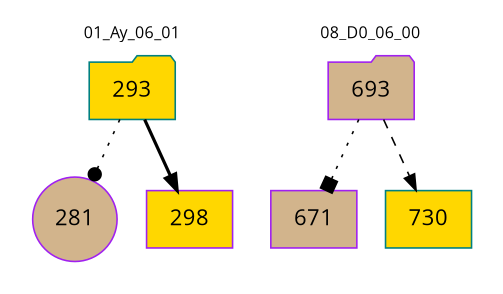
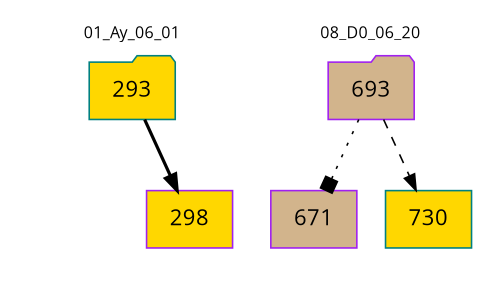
(371, 34) -> (371, 34)
(75, 219) -> none
